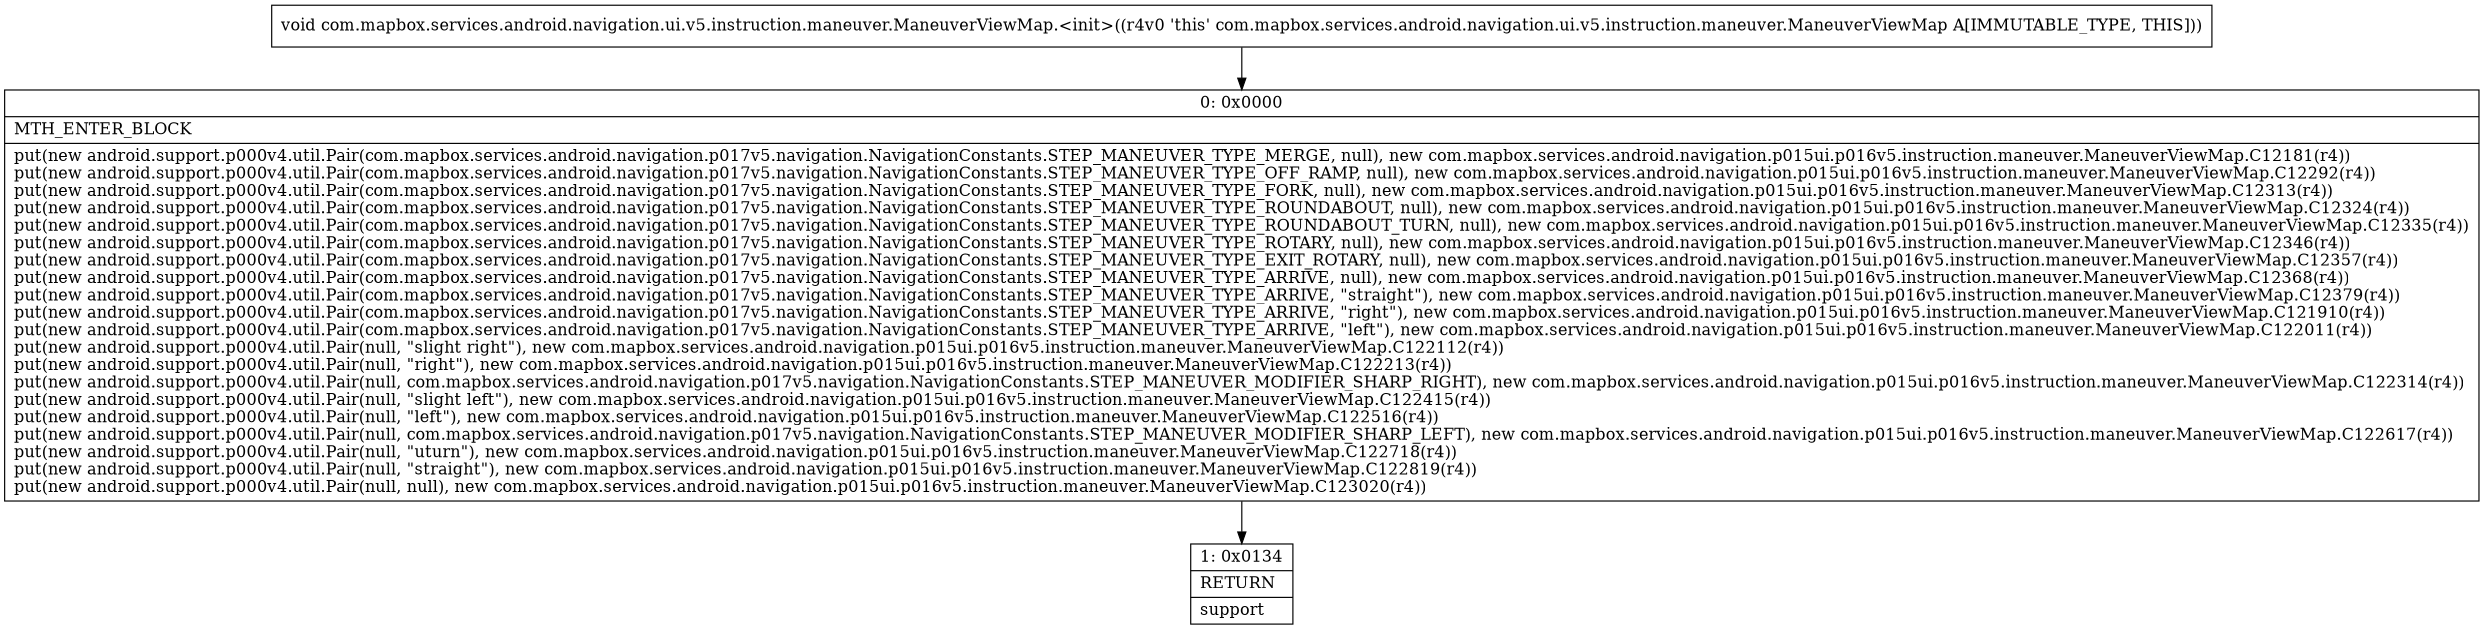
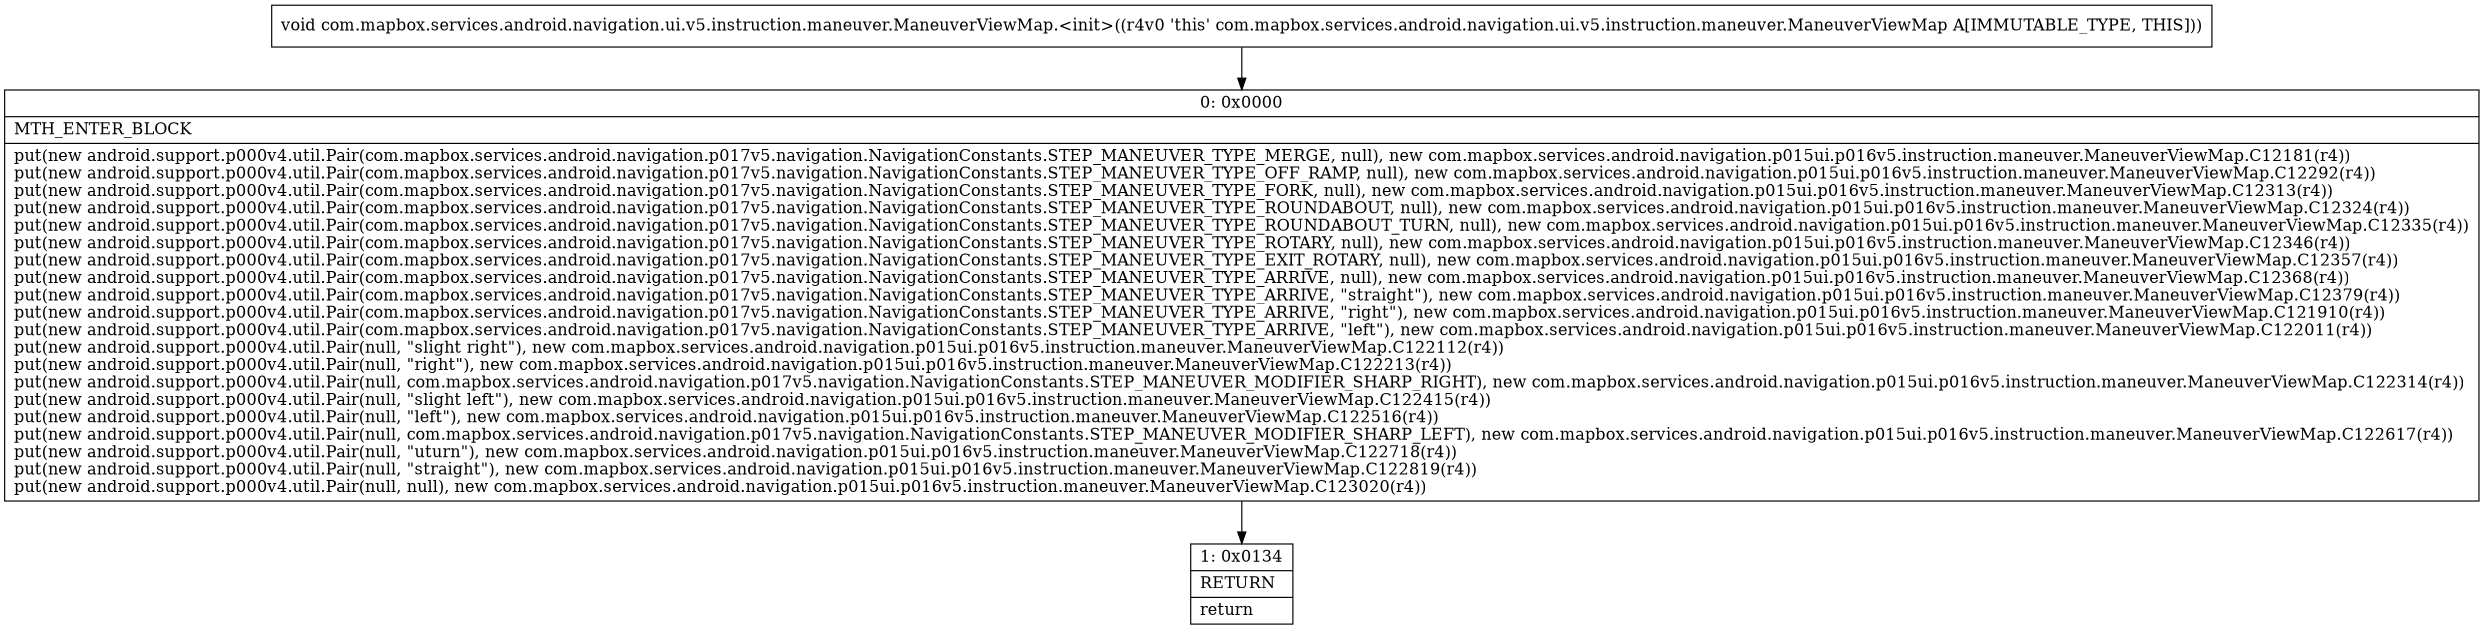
(1233, 610) -> (1227, 610)
